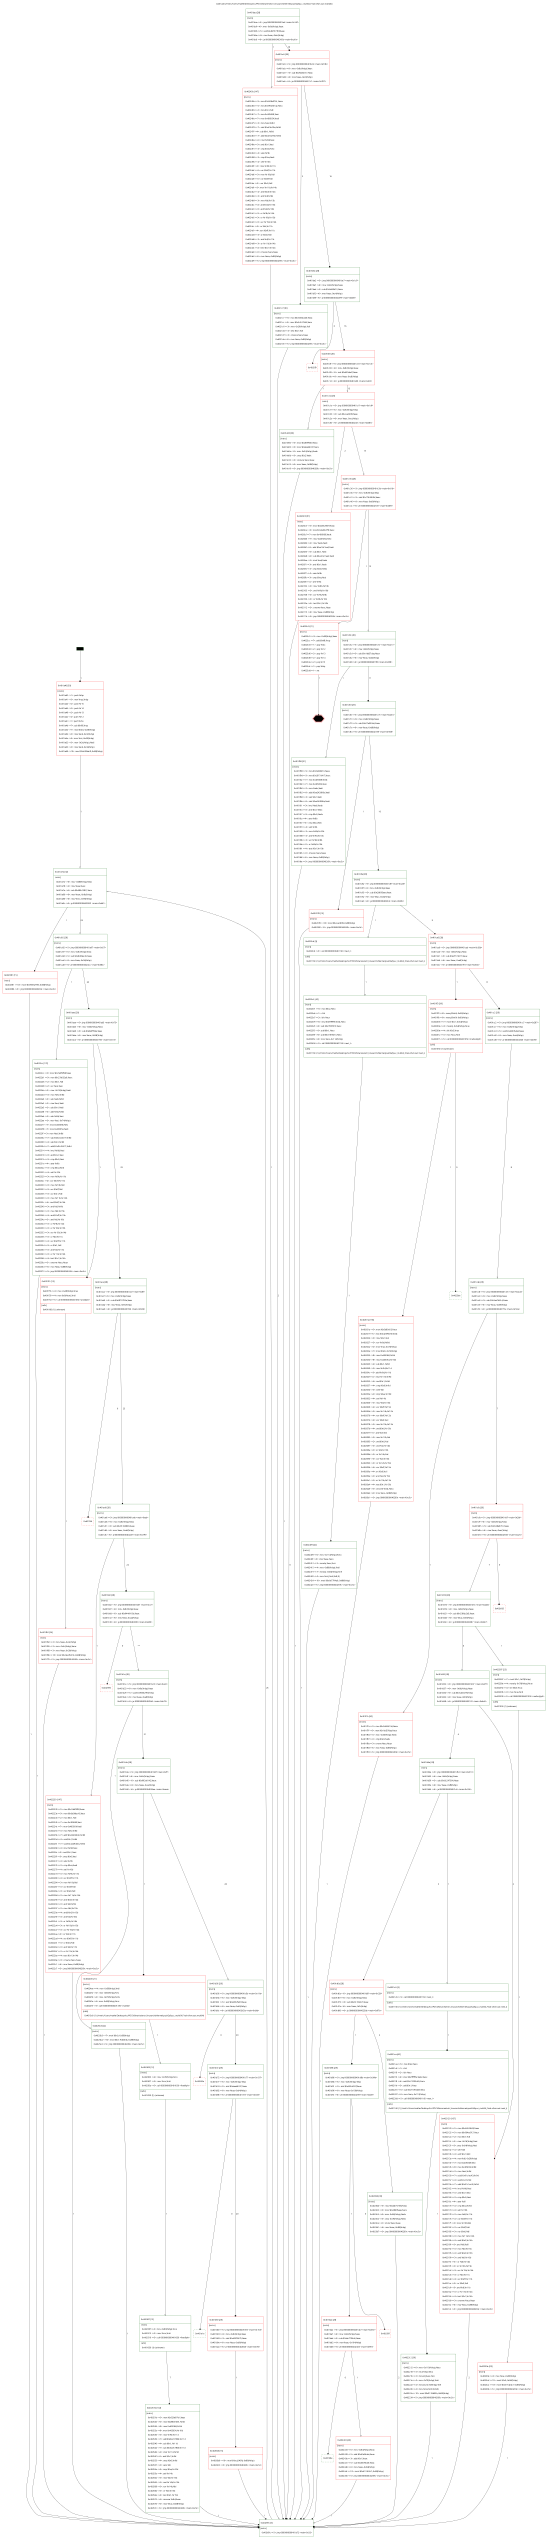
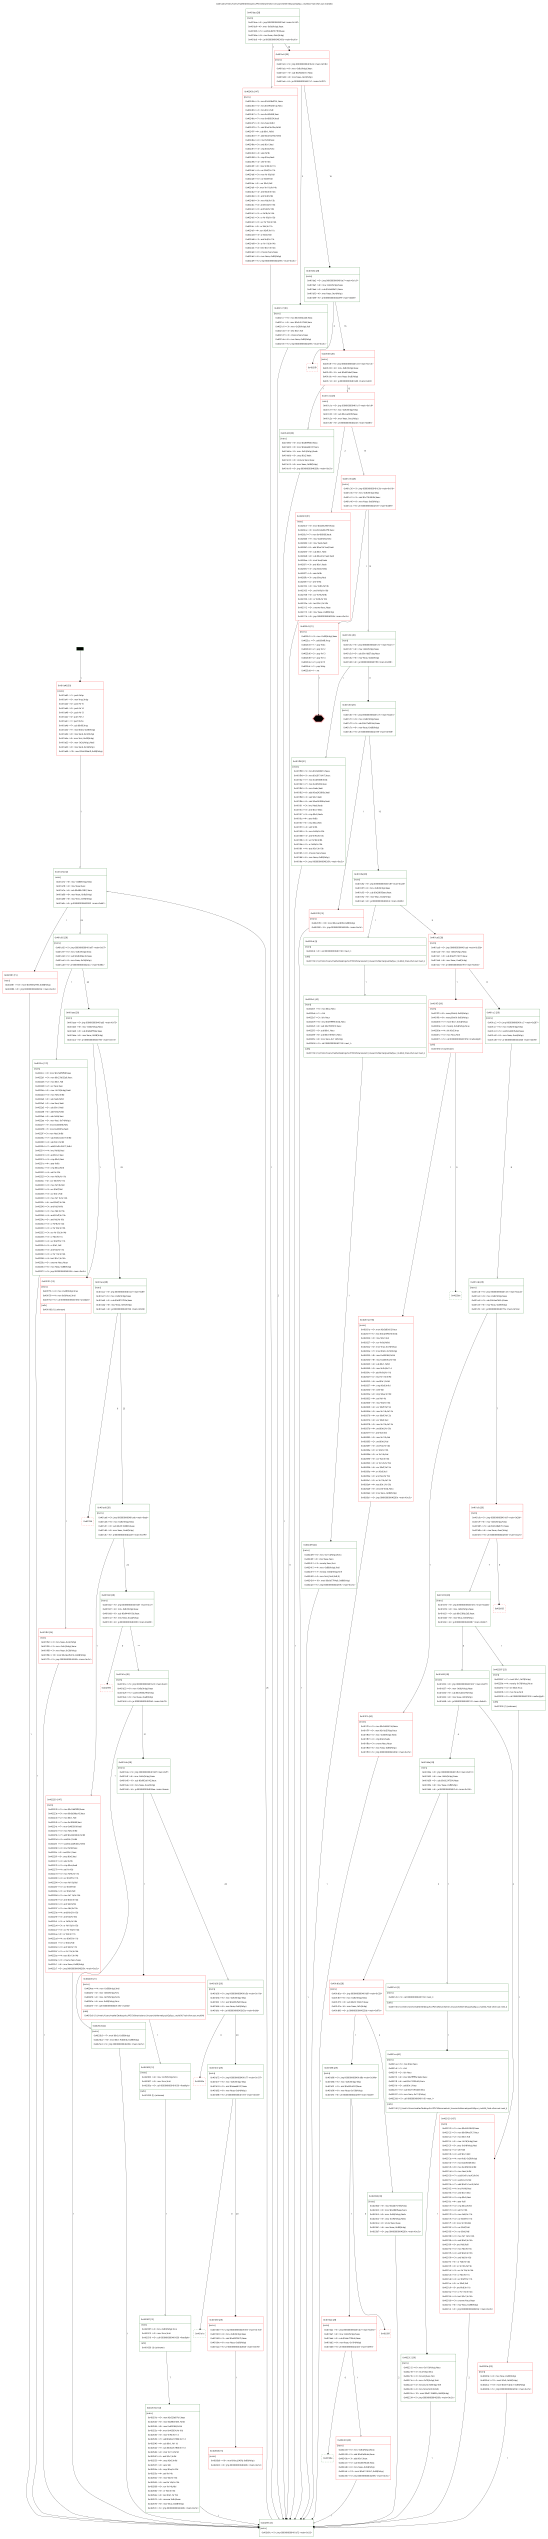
(249, 2495) -> none
